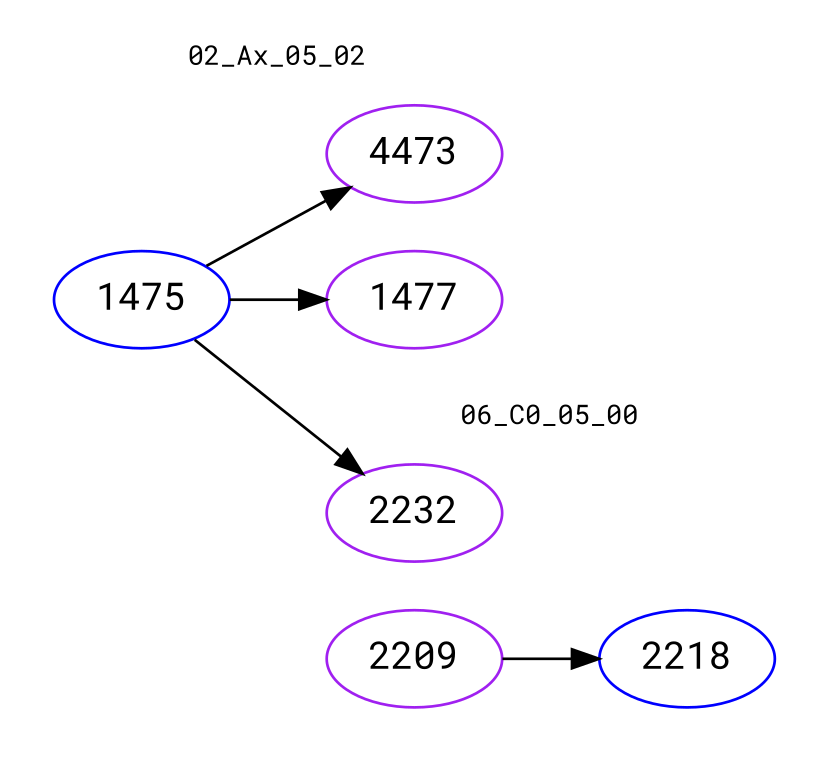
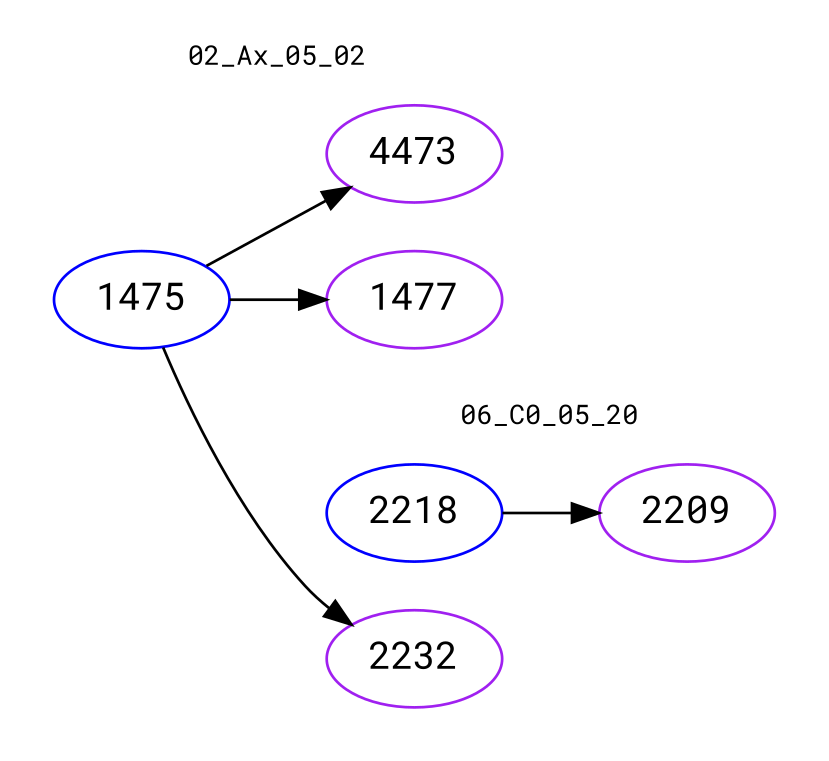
(551, 417) -> (551, 417)
(537, 659) -> (537, 513)
